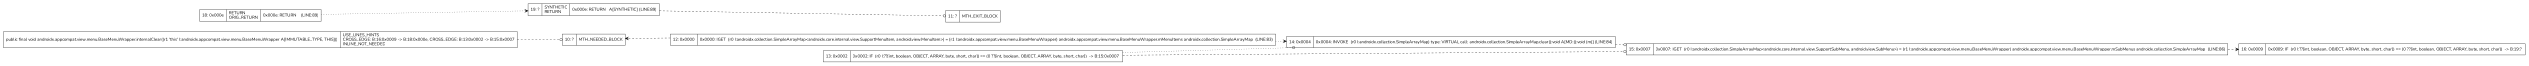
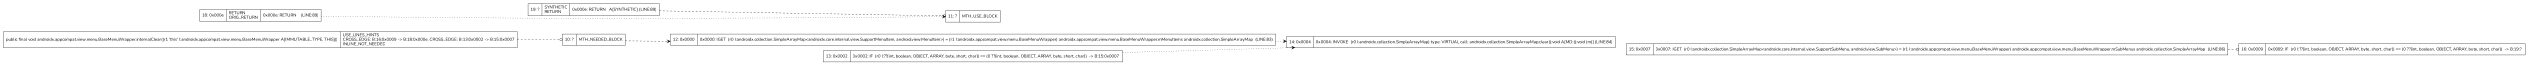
(423, 13) -> (632, 18)
(980, 16) -> (980, 16)
(649, 38) -> (646, 41)
(1620, 45) -> none
(2232, 49) -> (2232, 49)
(1207, 50) -> (1207, 50)
(1373, 53) -> none
